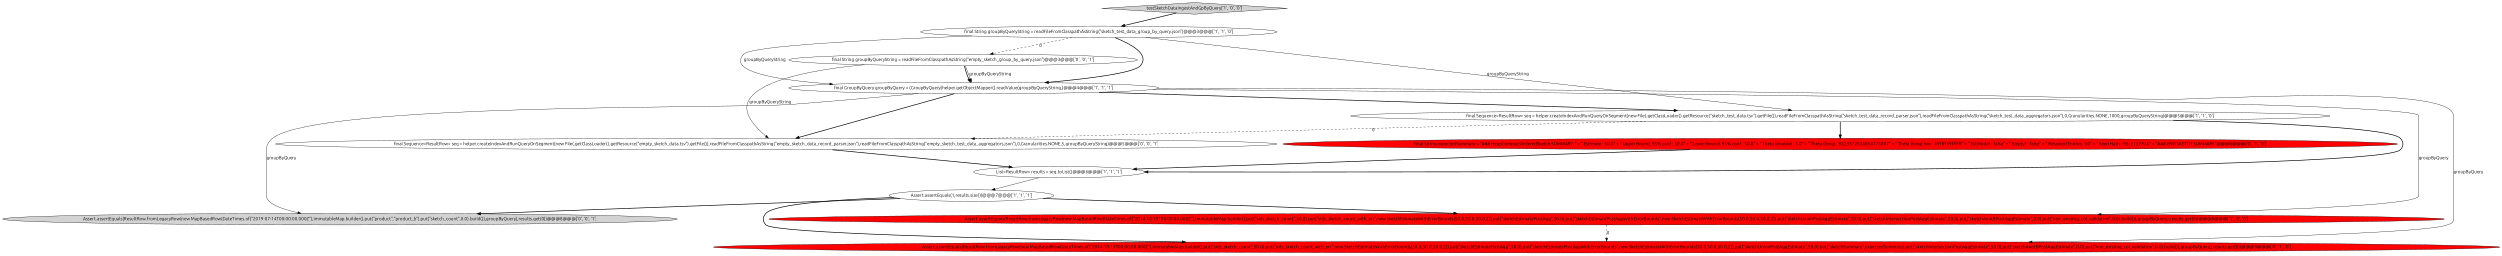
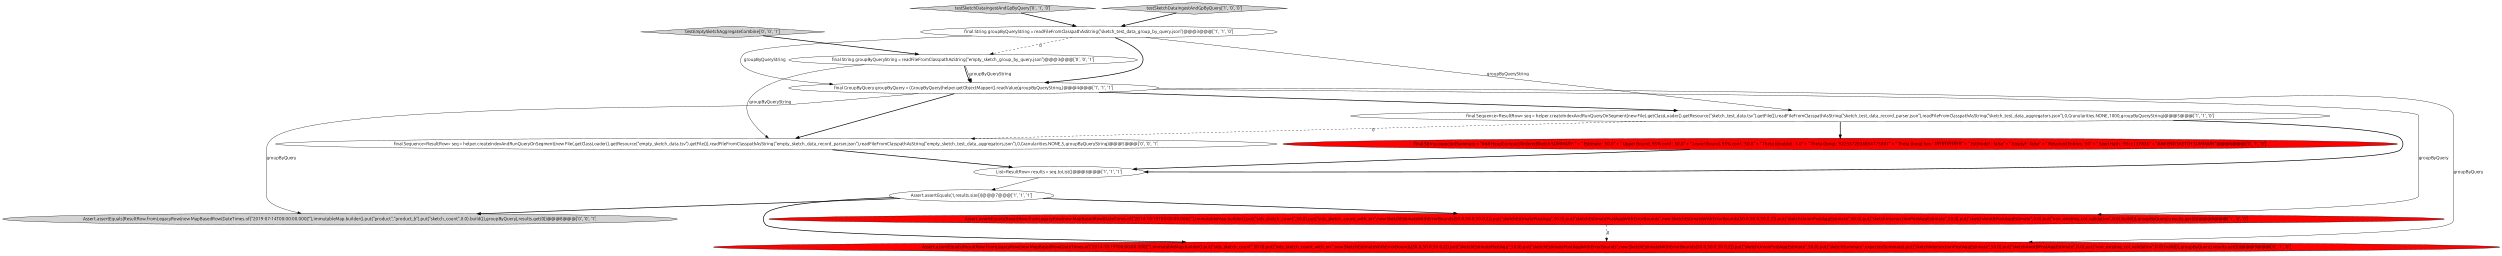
none -> (1003, 8)
none -> (733, 32)
